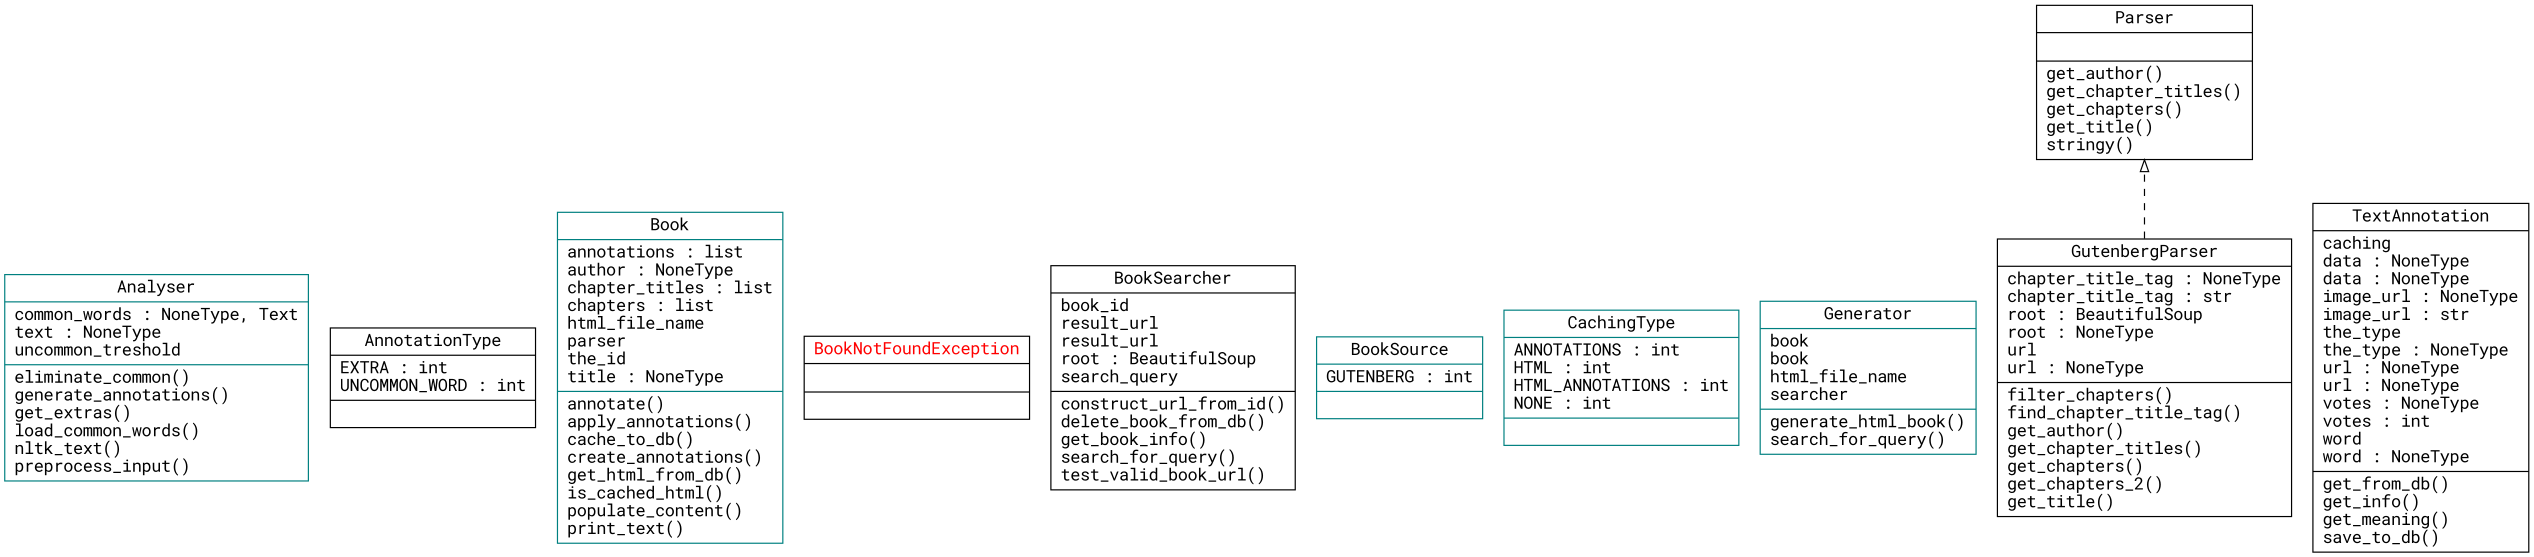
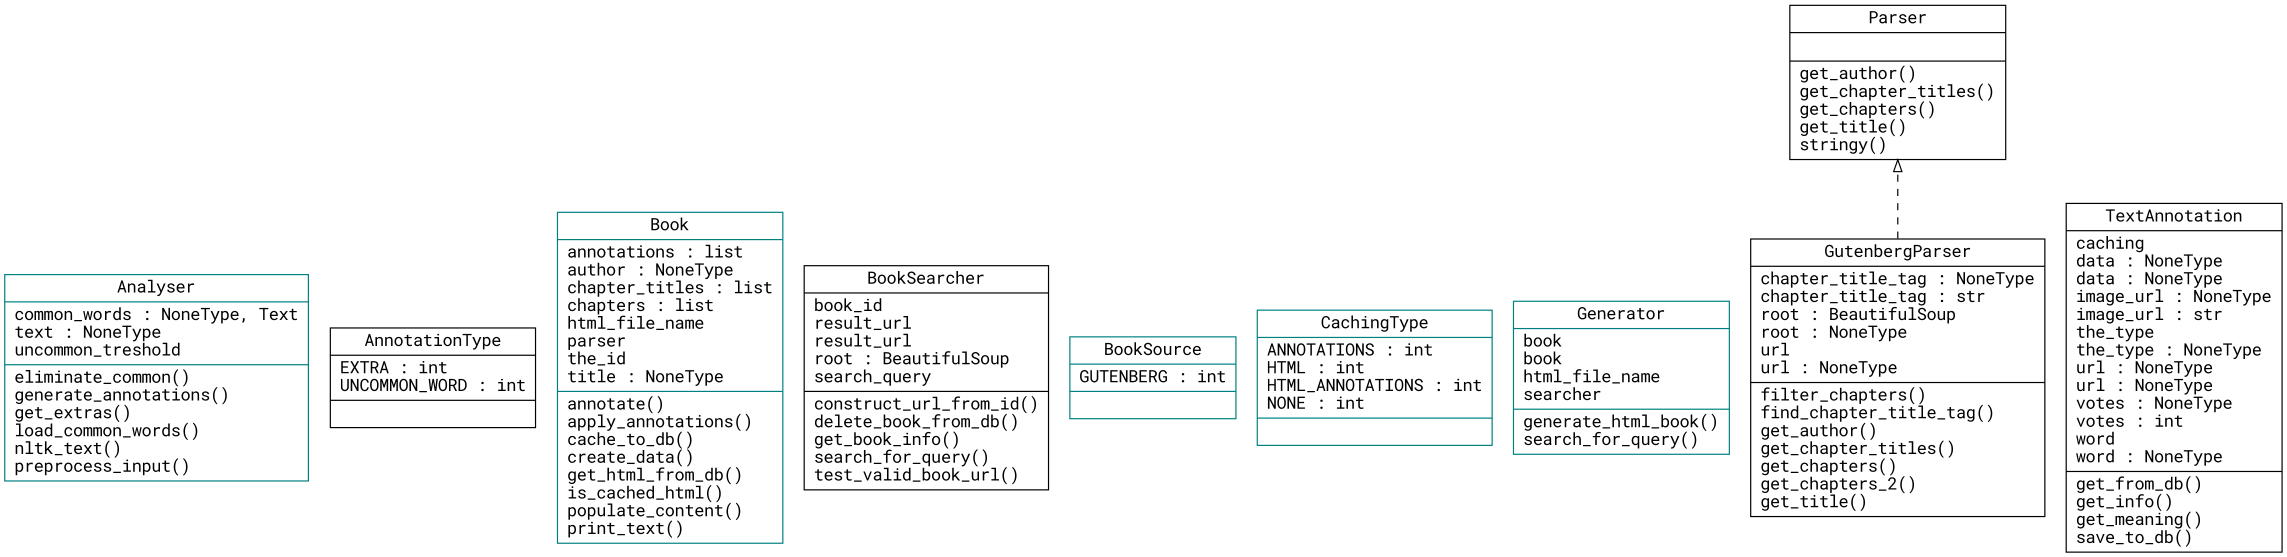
(917, 378) -> none
(665, 458) -> (631, 458)
